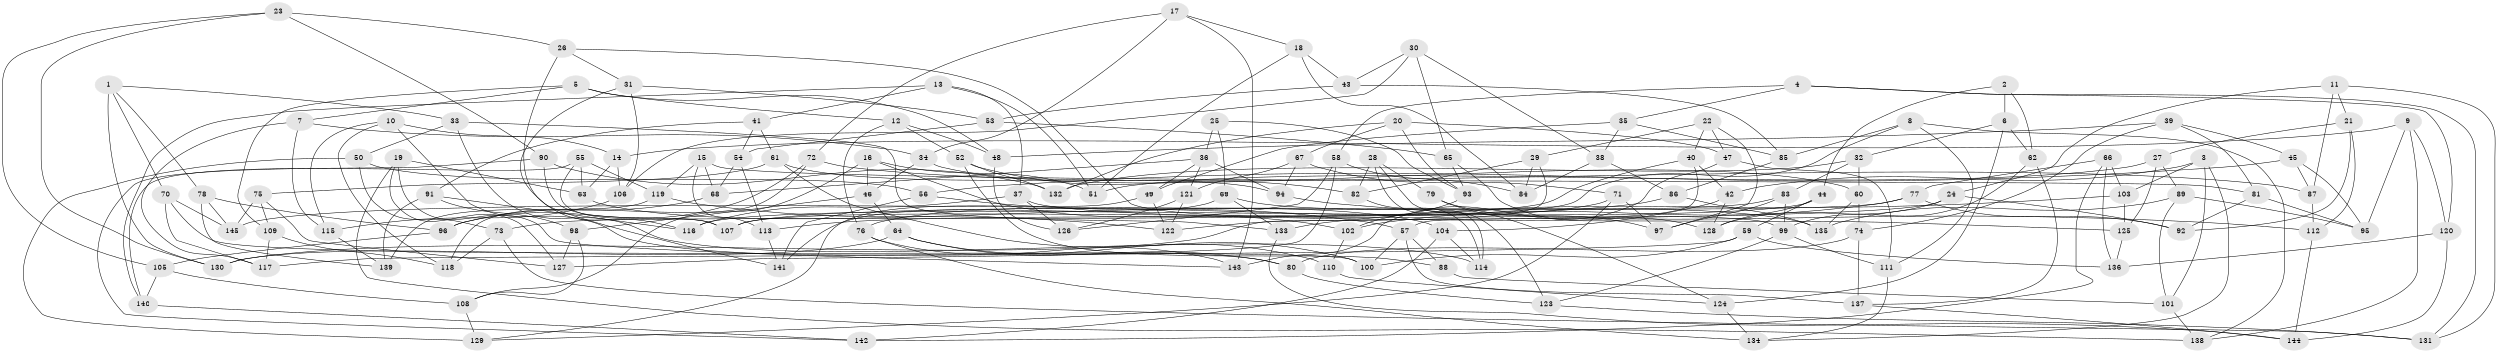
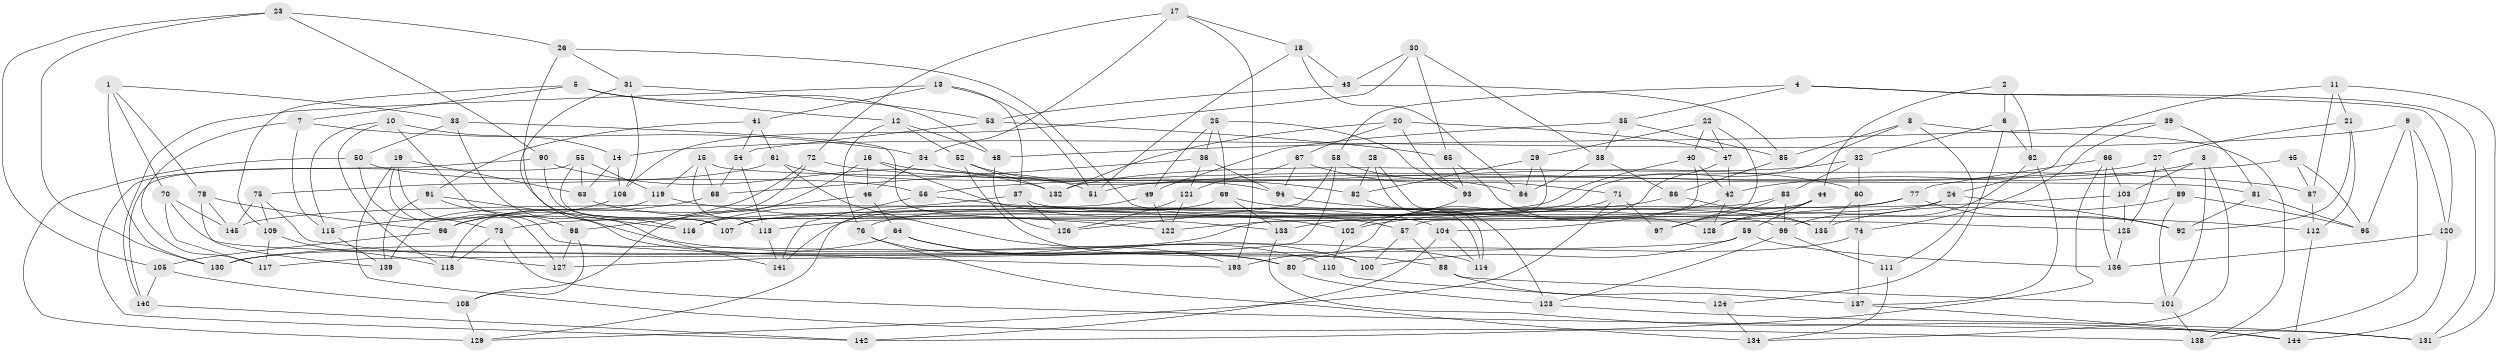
(2230, 136) -> none
(1177, 176) -> (1179, 156)
(1878, 186) -> (1729, 176)
(1431, 195) -> none
(1235, 268) -> (1235, 268)
(1613, 293) -> (1648, 294)
